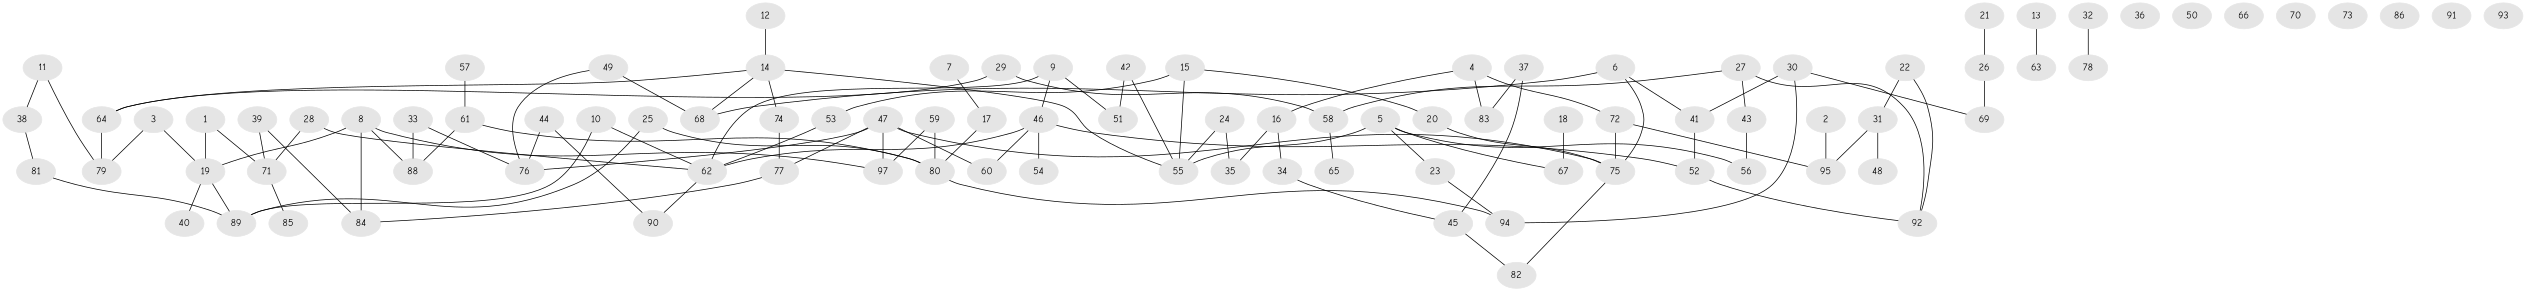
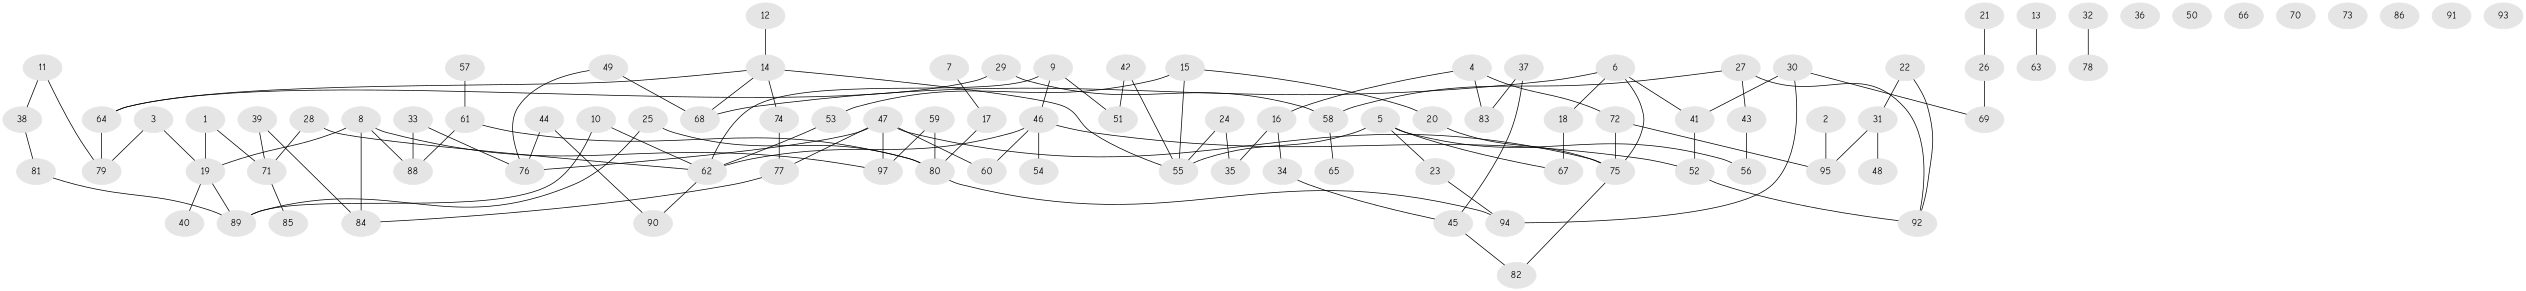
none -> (1590, 94)
